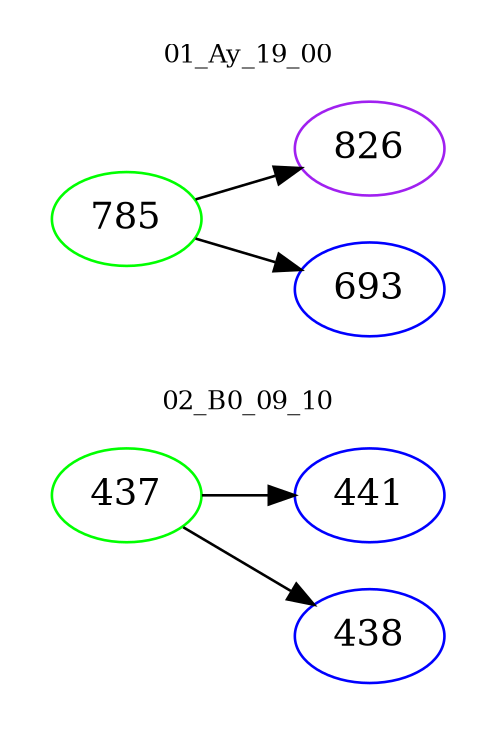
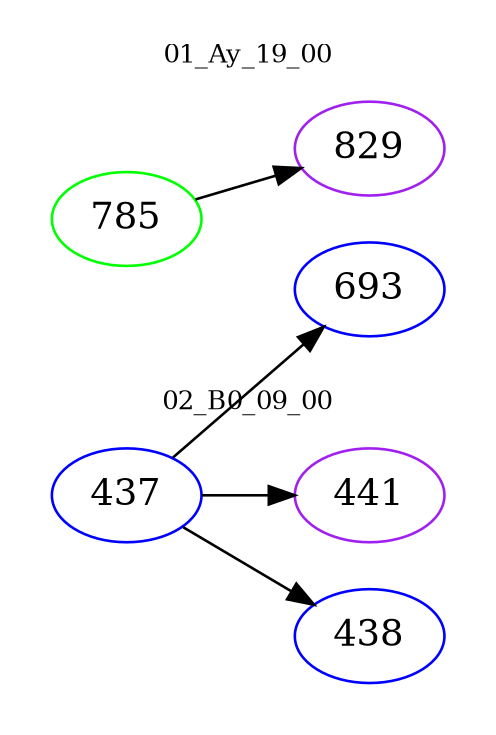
(370, 149) -> (370, 149)
(235, 250) -> (238, 401)
(248, 403) -> (248, 403)
(127, 495) -> (127, 495)
(370, 495) -> (370, 495)
